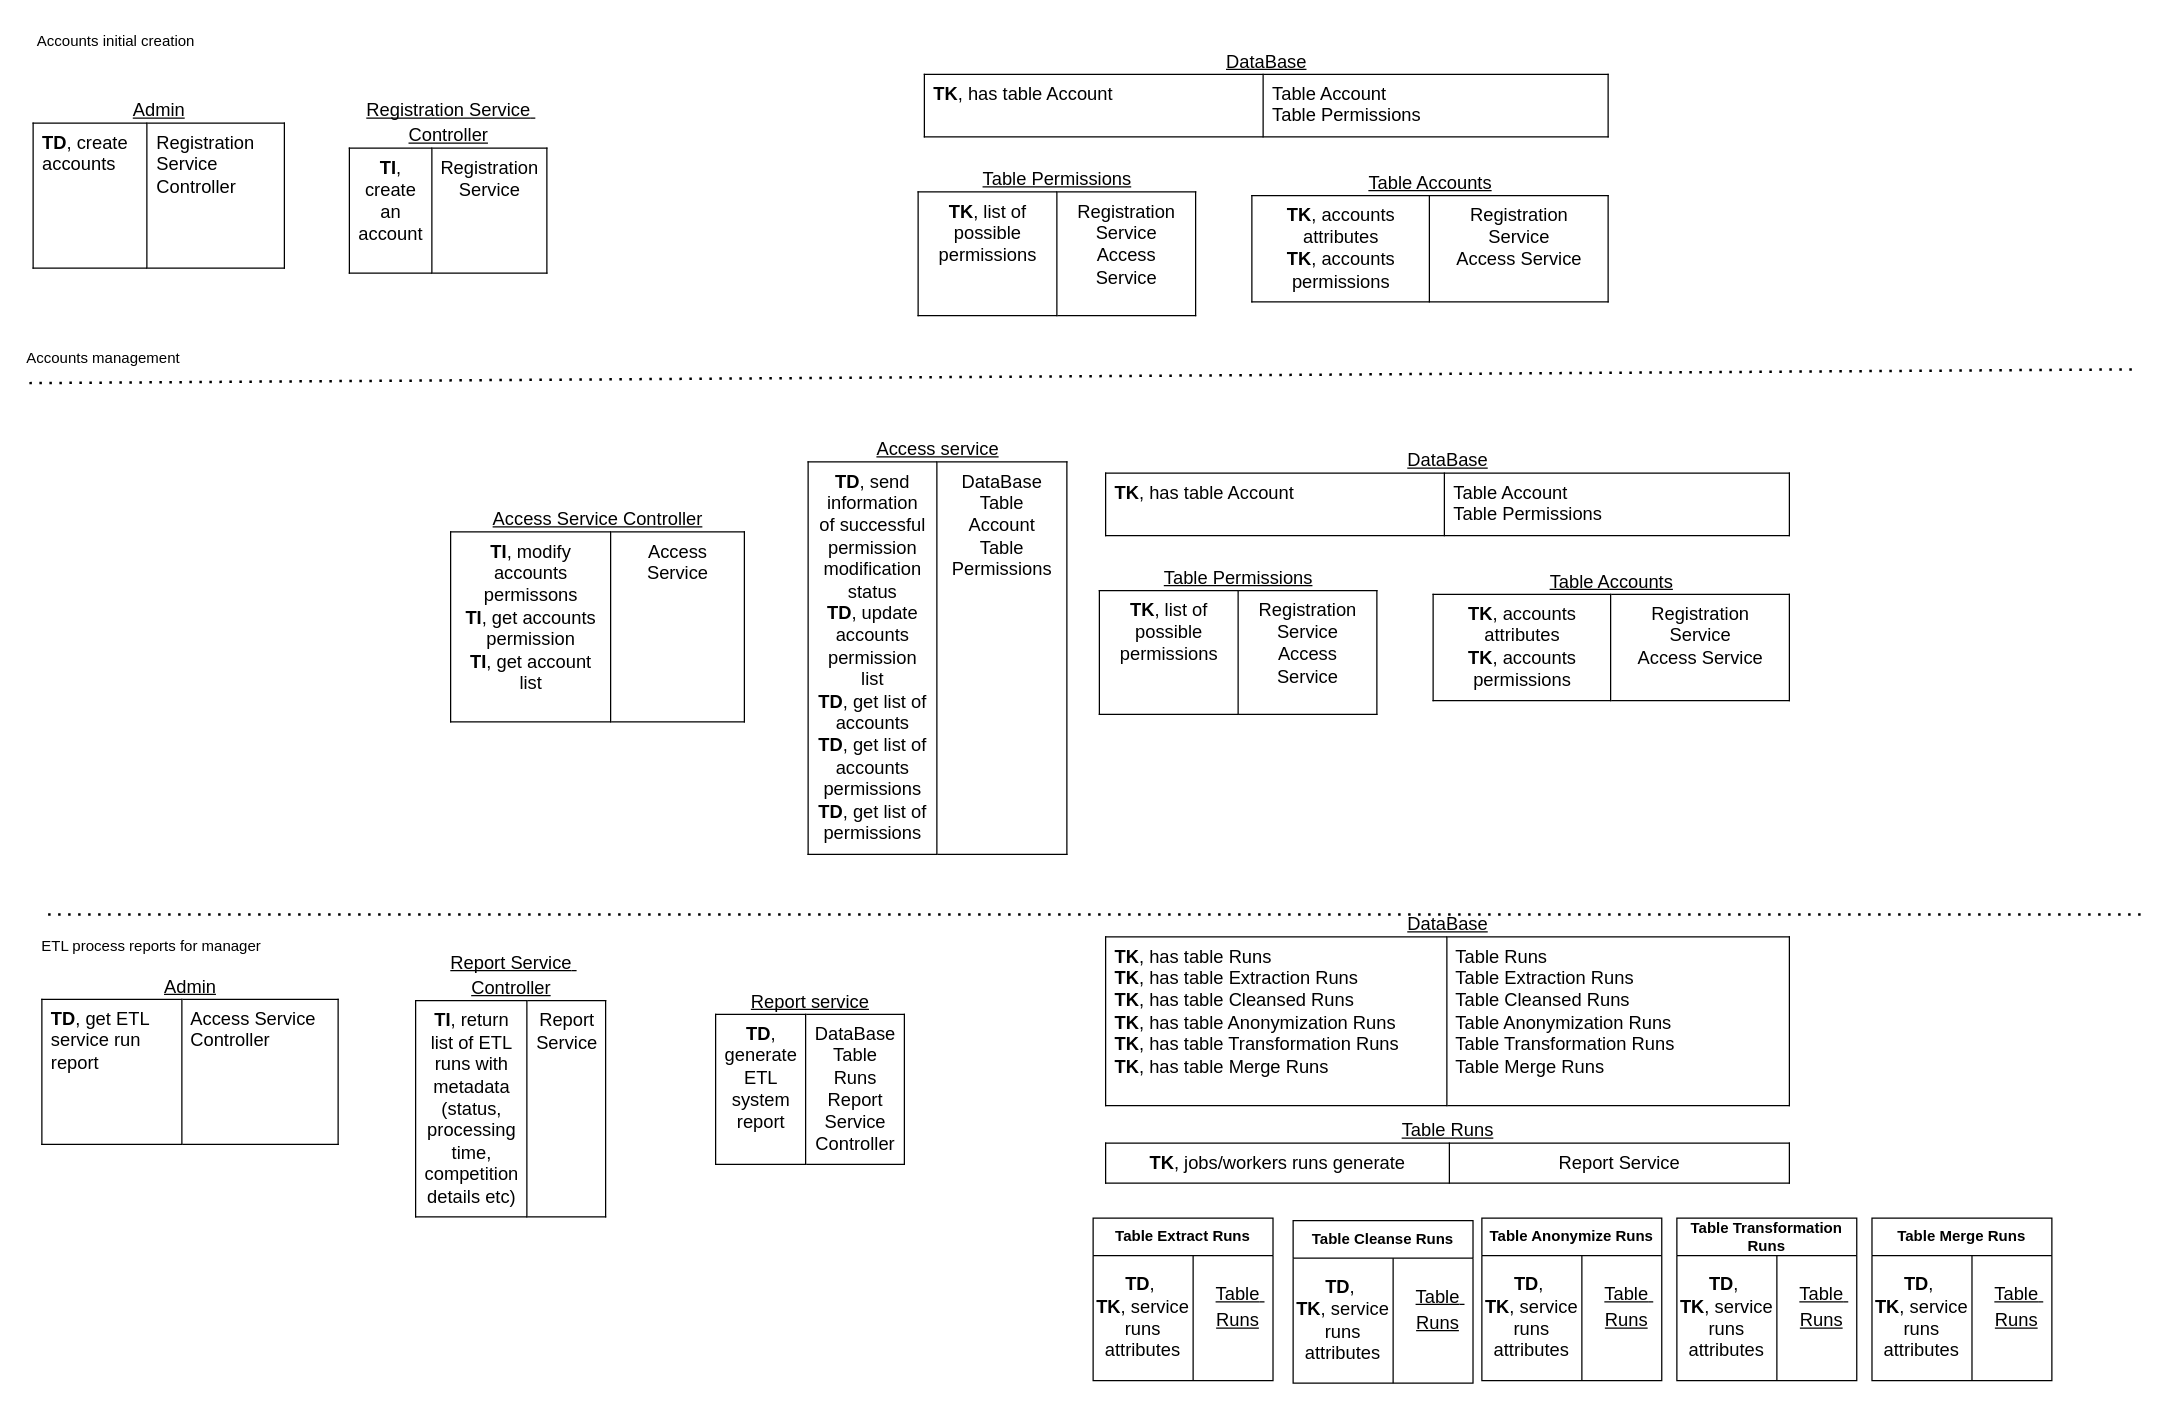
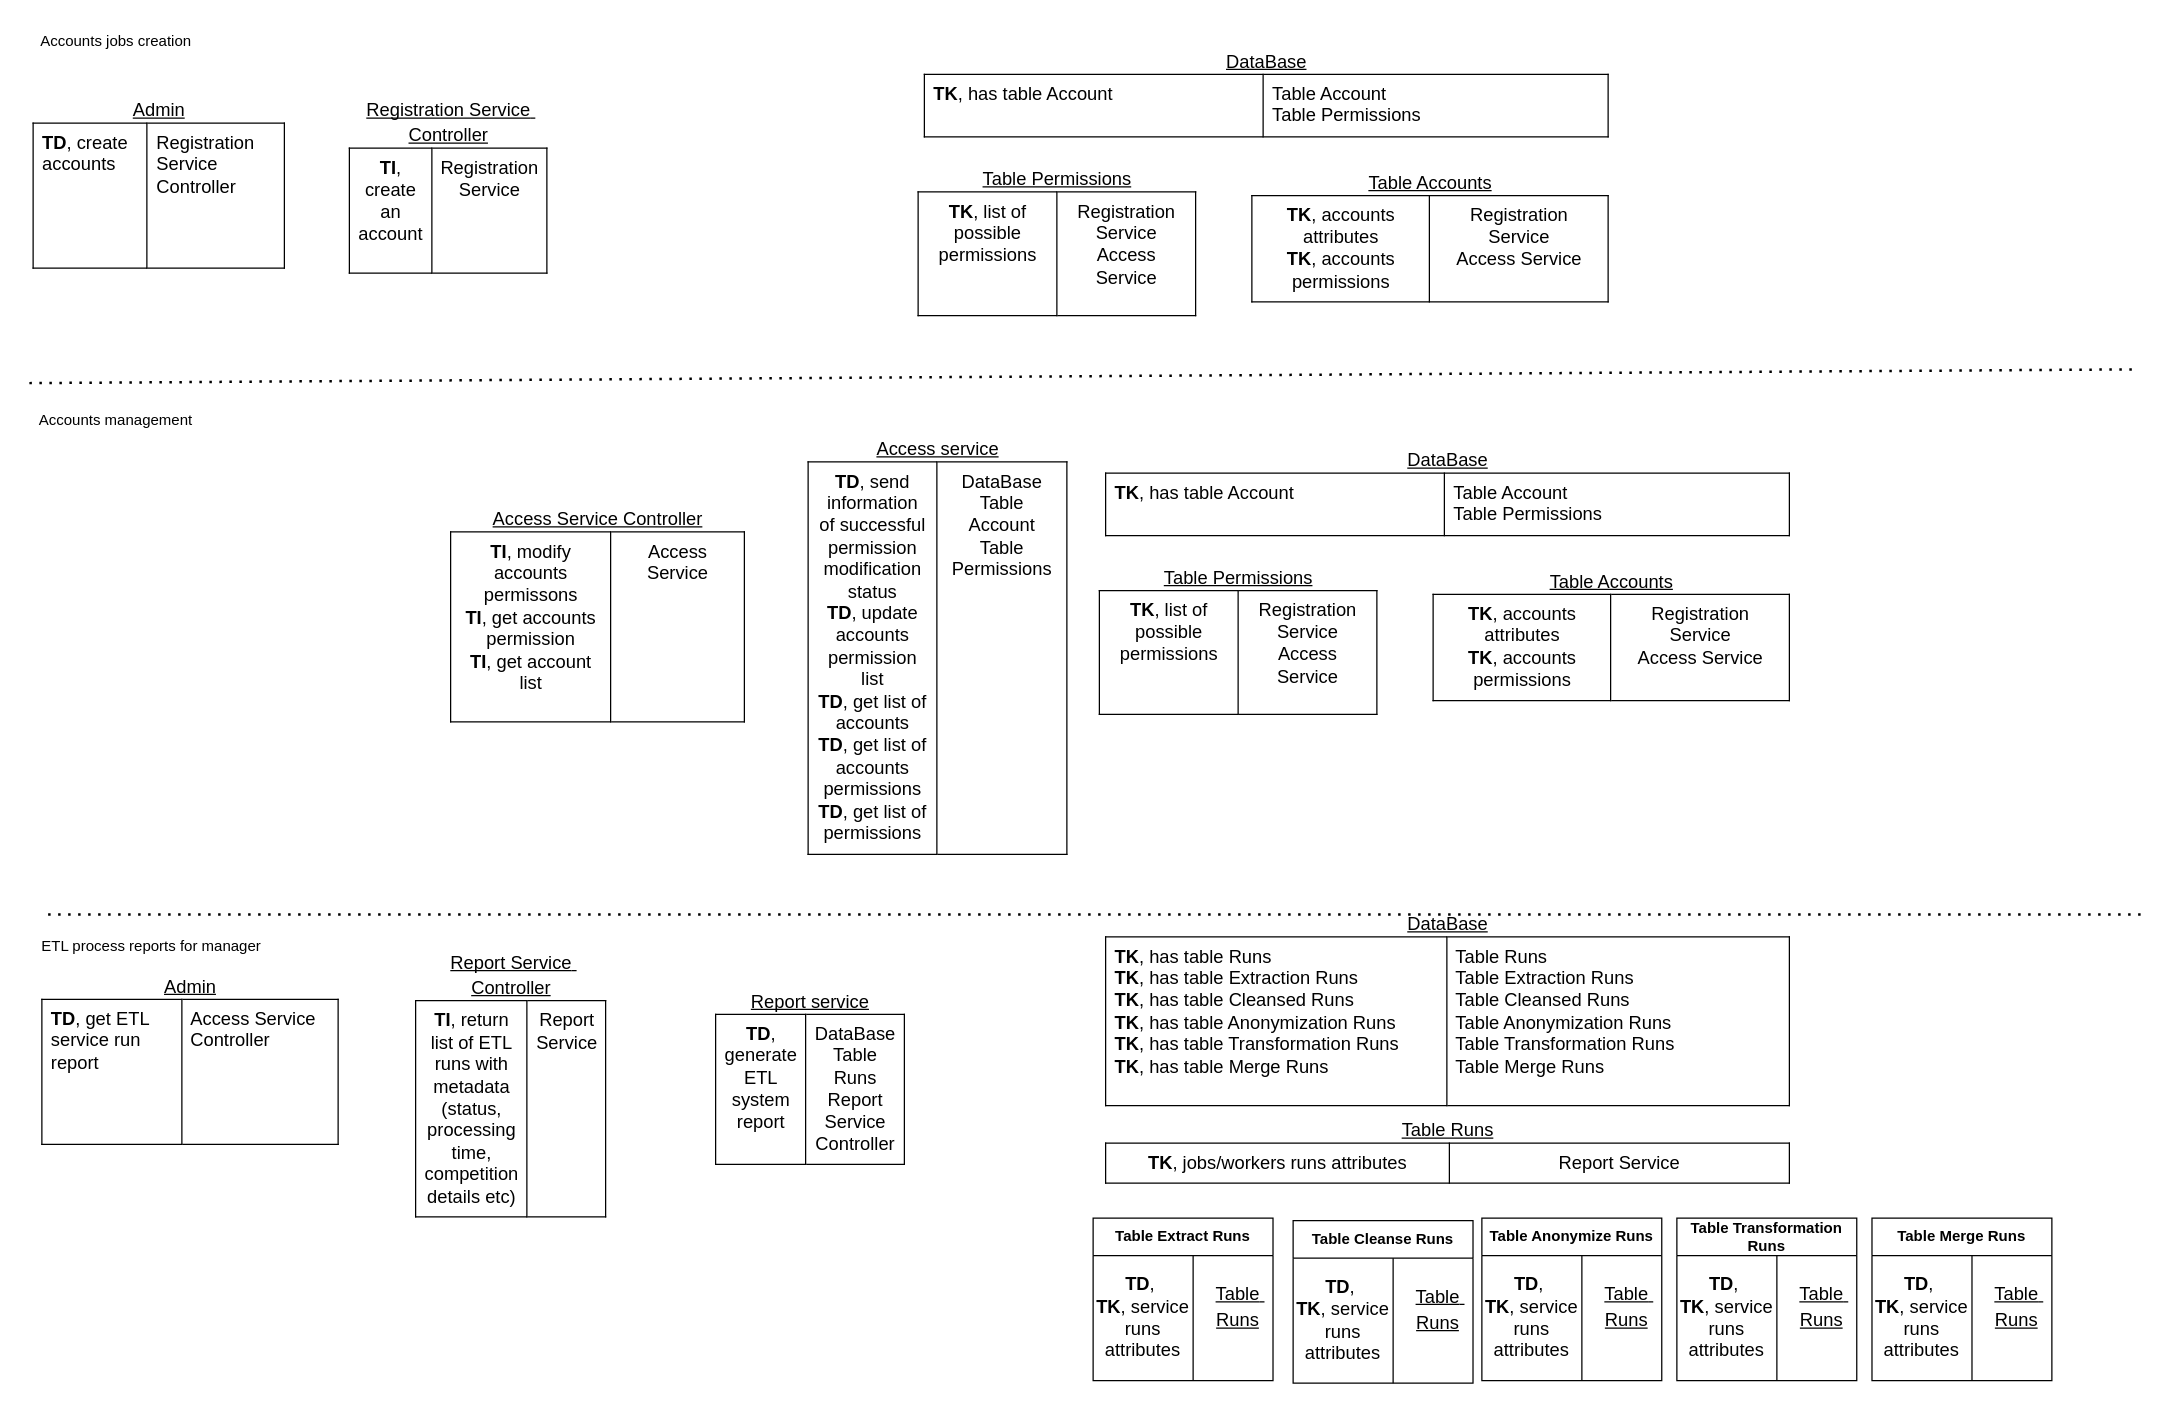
(116, 42) -> (116, 42)
(164, 363) -> (177, 426)
(1224, 1145) -> (1230, 1145)
